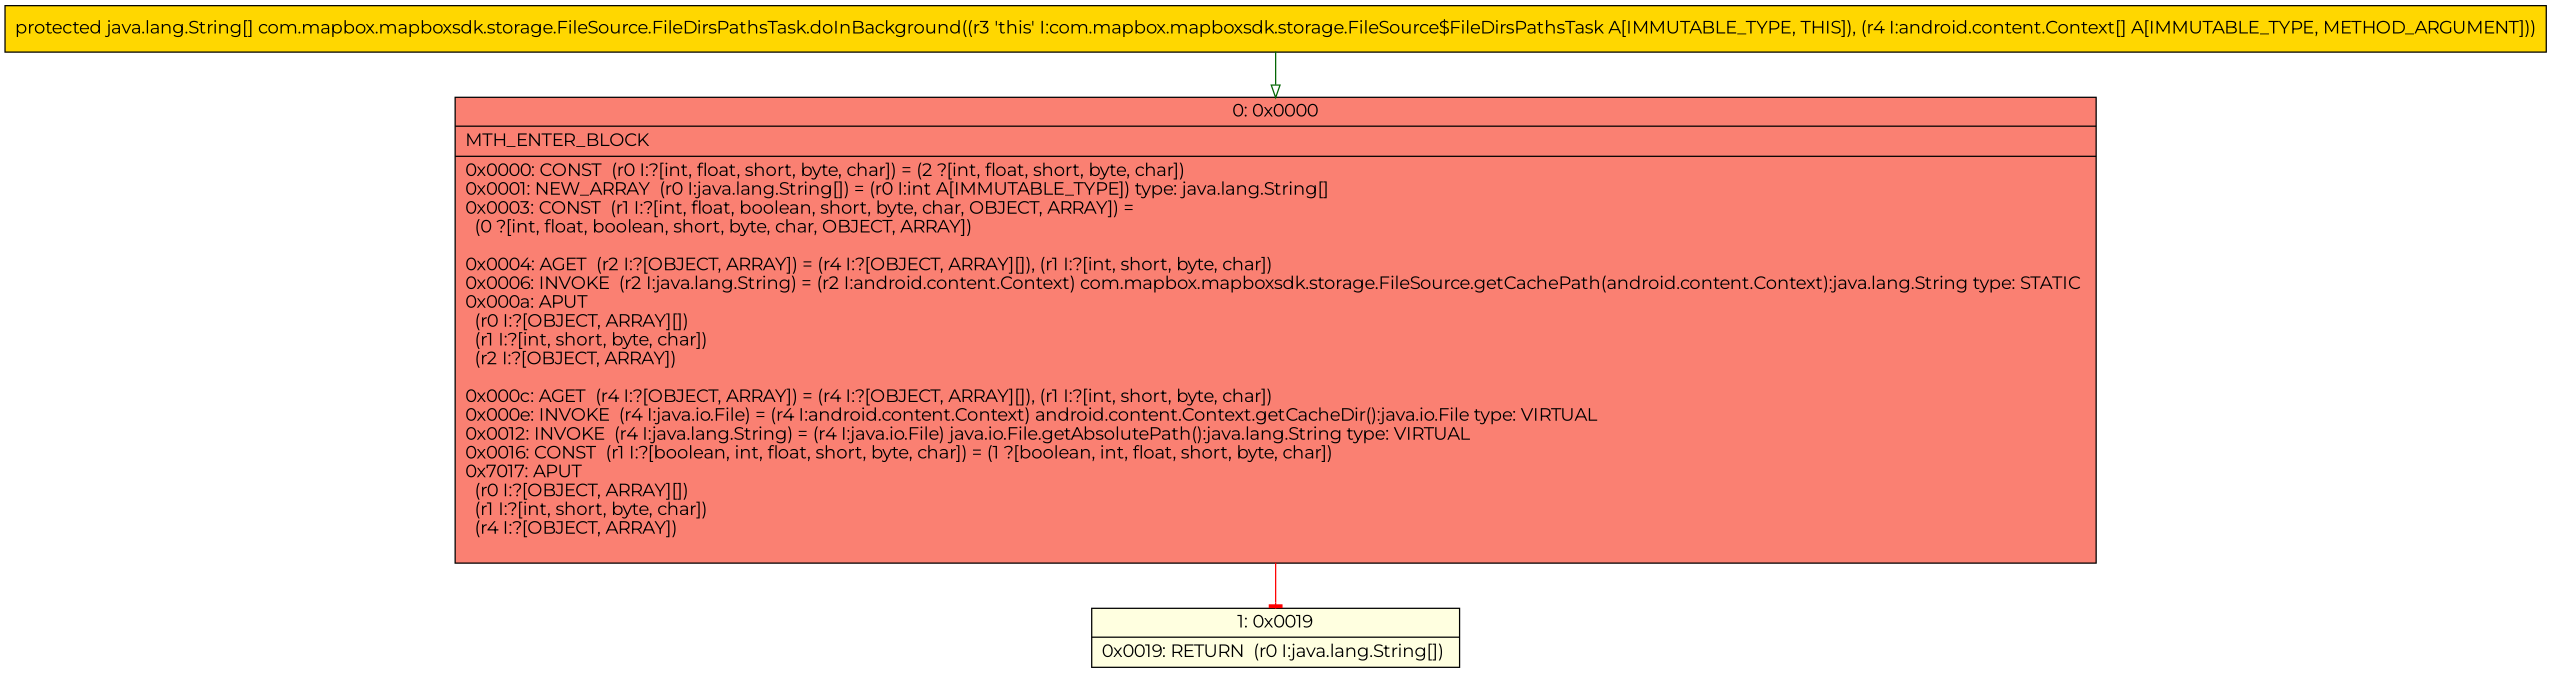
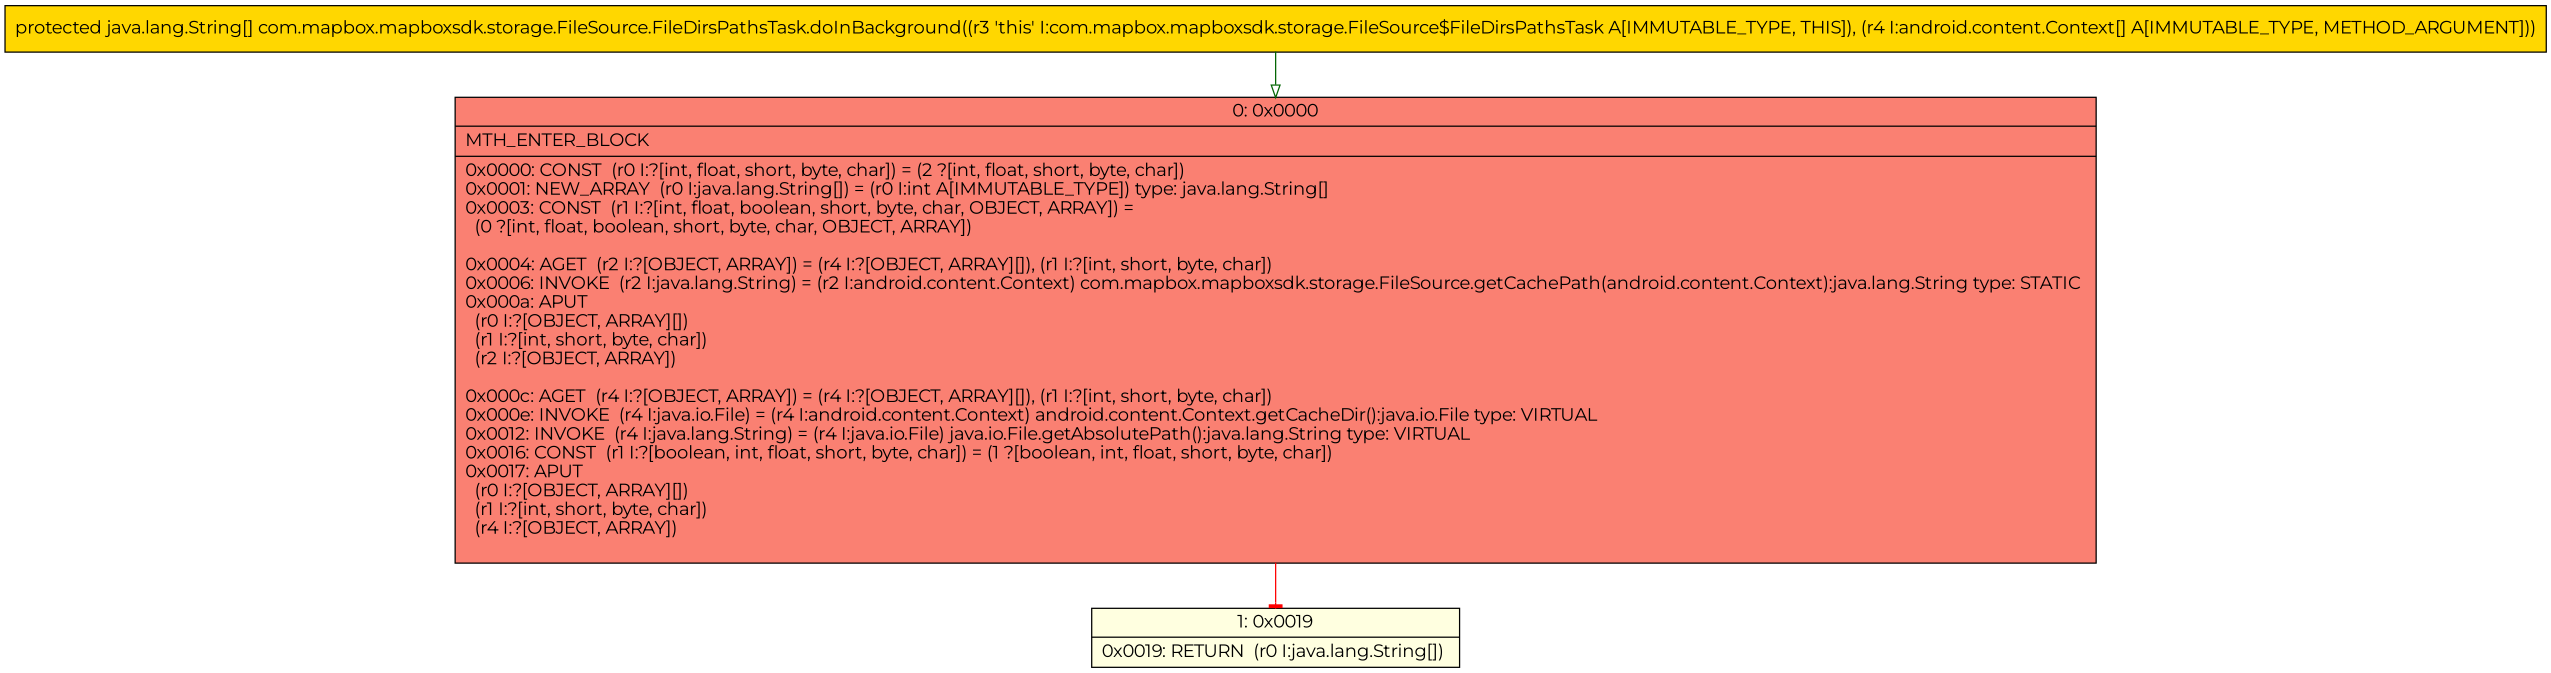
(529, 472) -> (529, 472)
